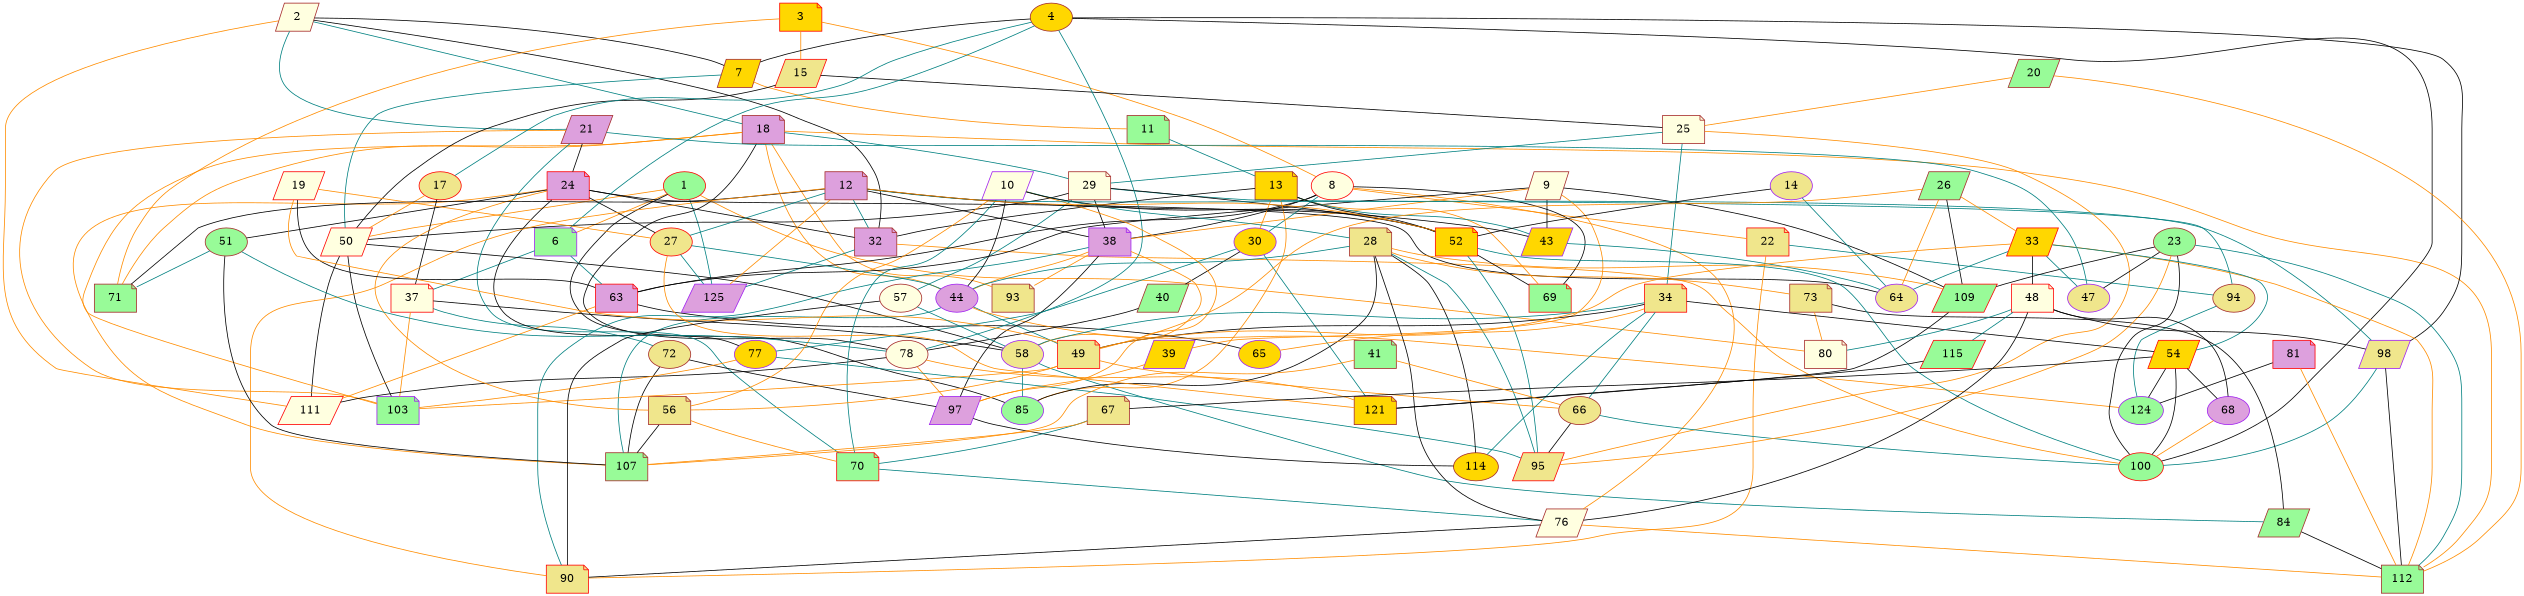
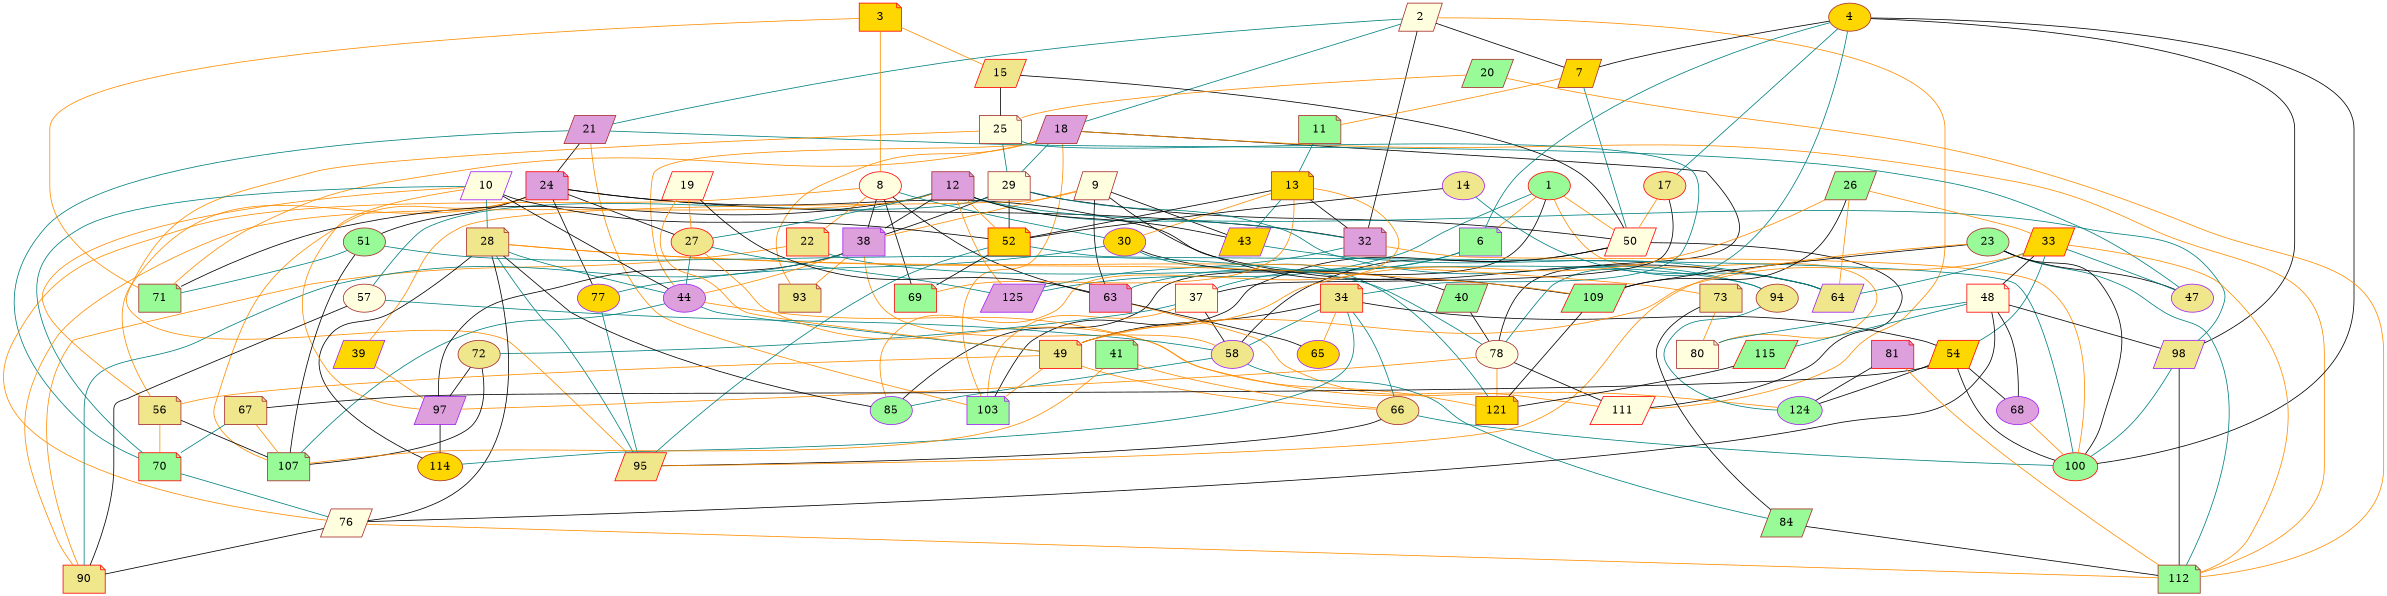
(763, 130) -> (1061, 130)
(1897, 298) -> (1838, 298)
(578, 388) -> none
